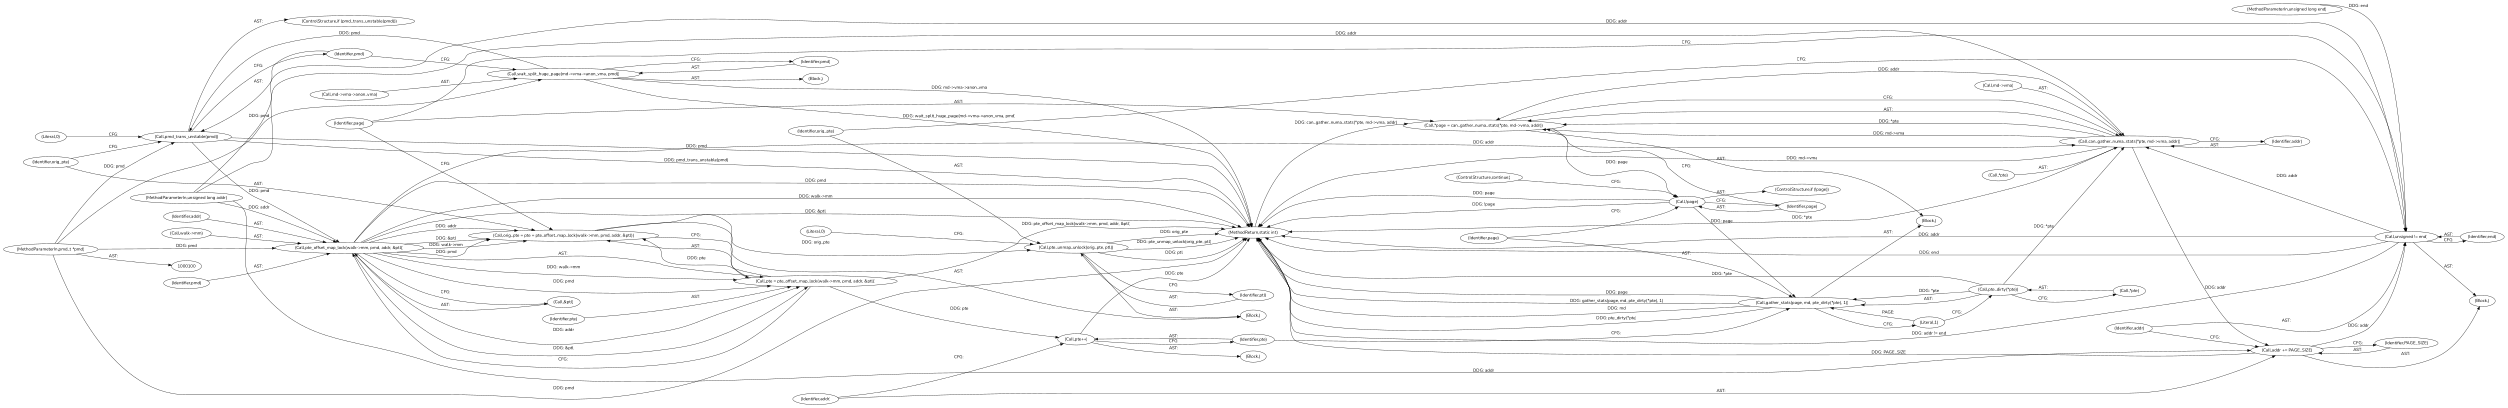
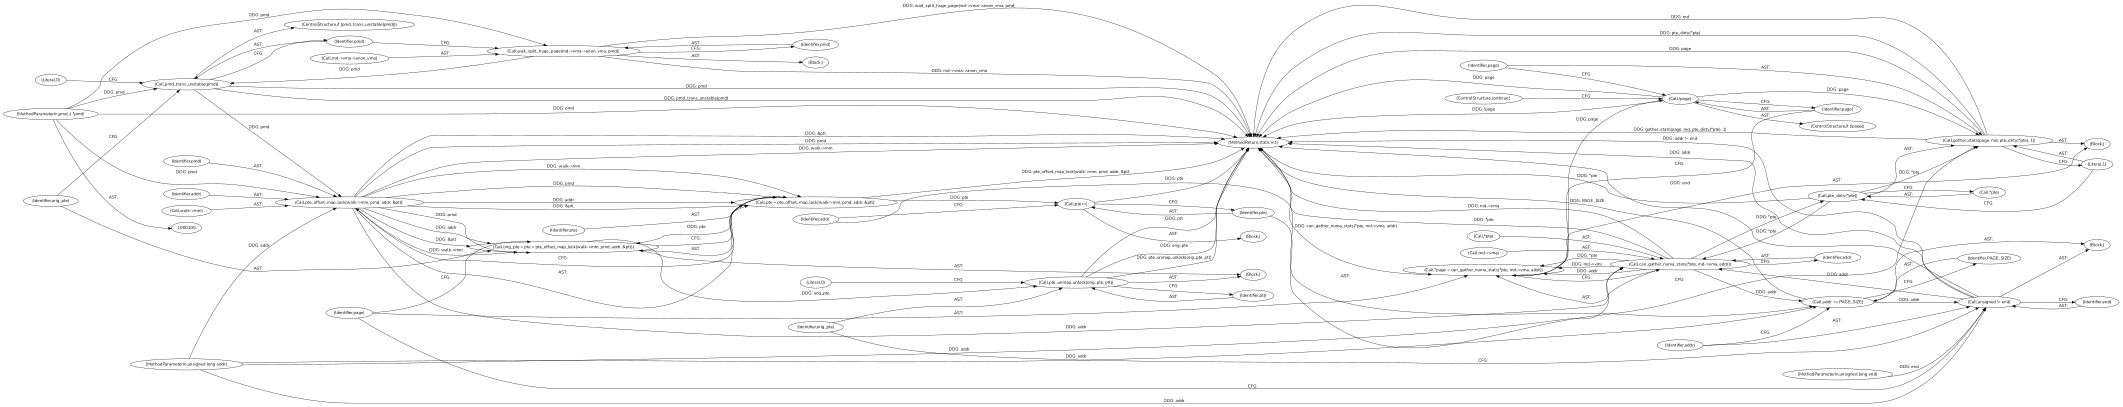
none -> (1755, 228)
(564, 302) -> none
(1889, 312) -> (2064, 154)
